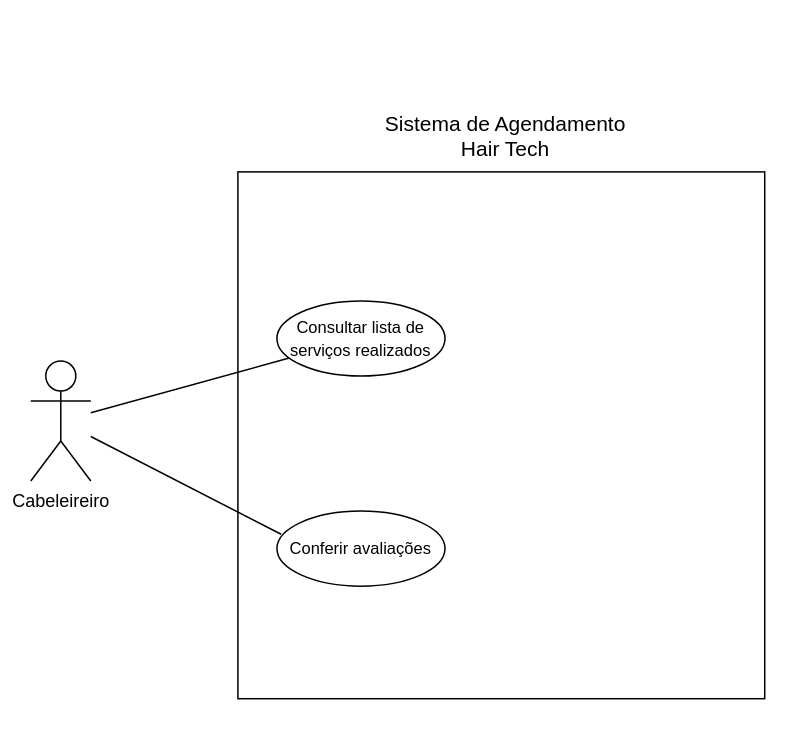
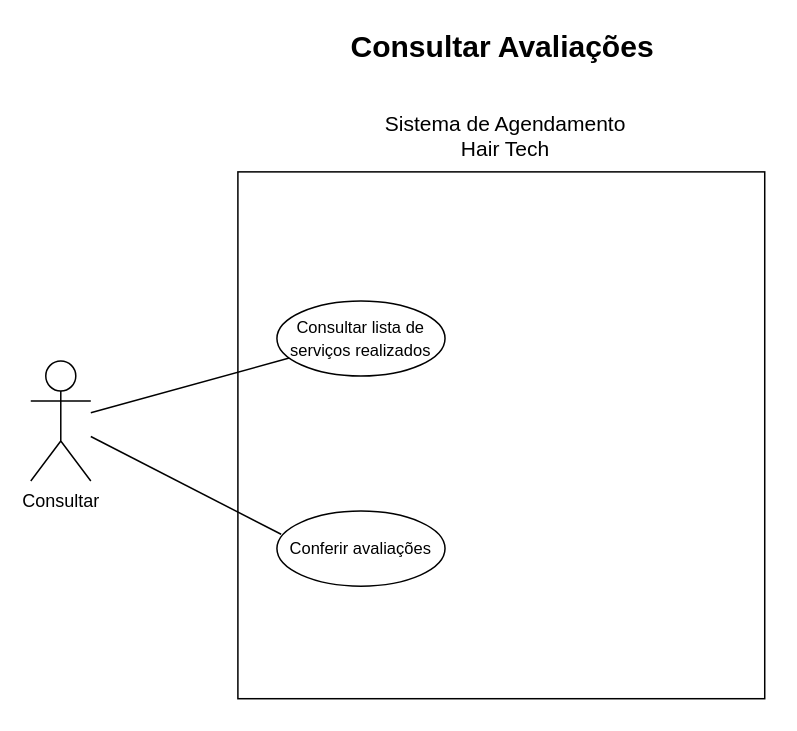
none -> (502, 46)
(62, 502) -> (62, 502)
